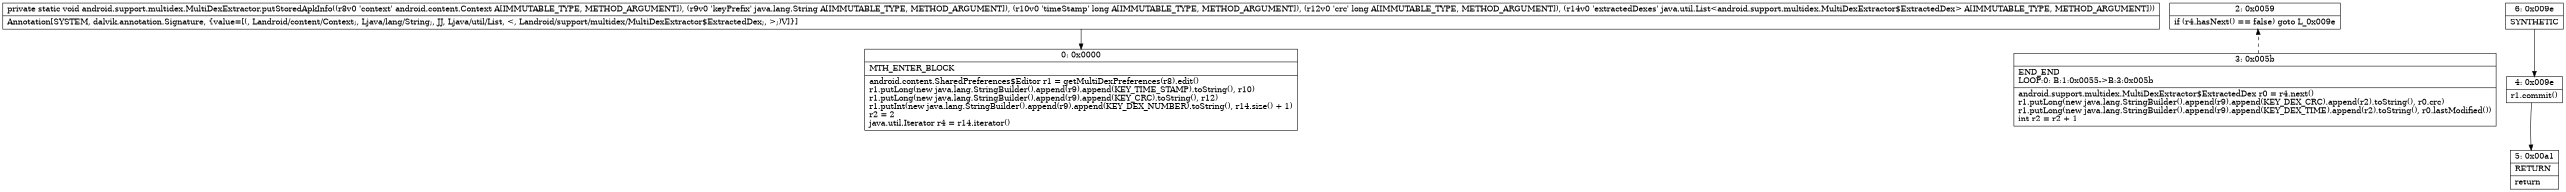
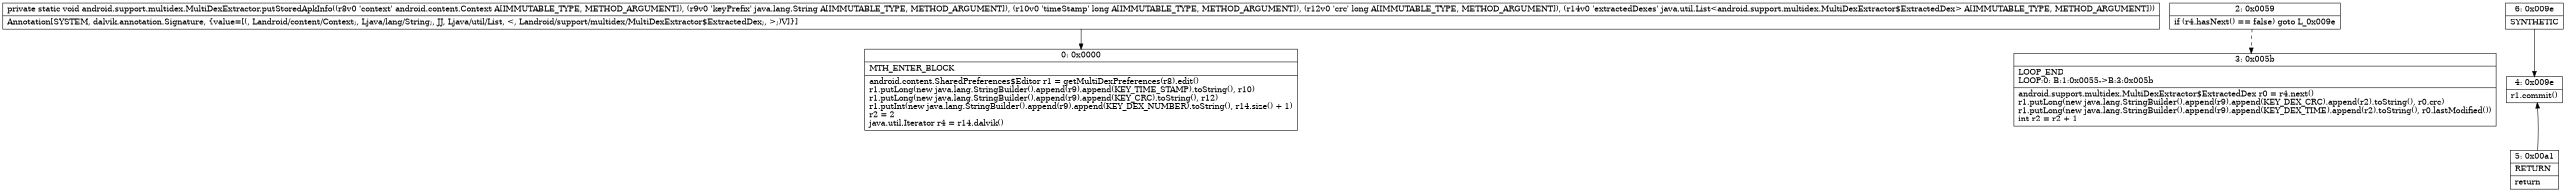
(2259, 44) -> (2252, 38)
(2039, 72) -> (2041, 72)
(940, 123) -> (936, 123)
(2531, 124) -> (2538, 129)
